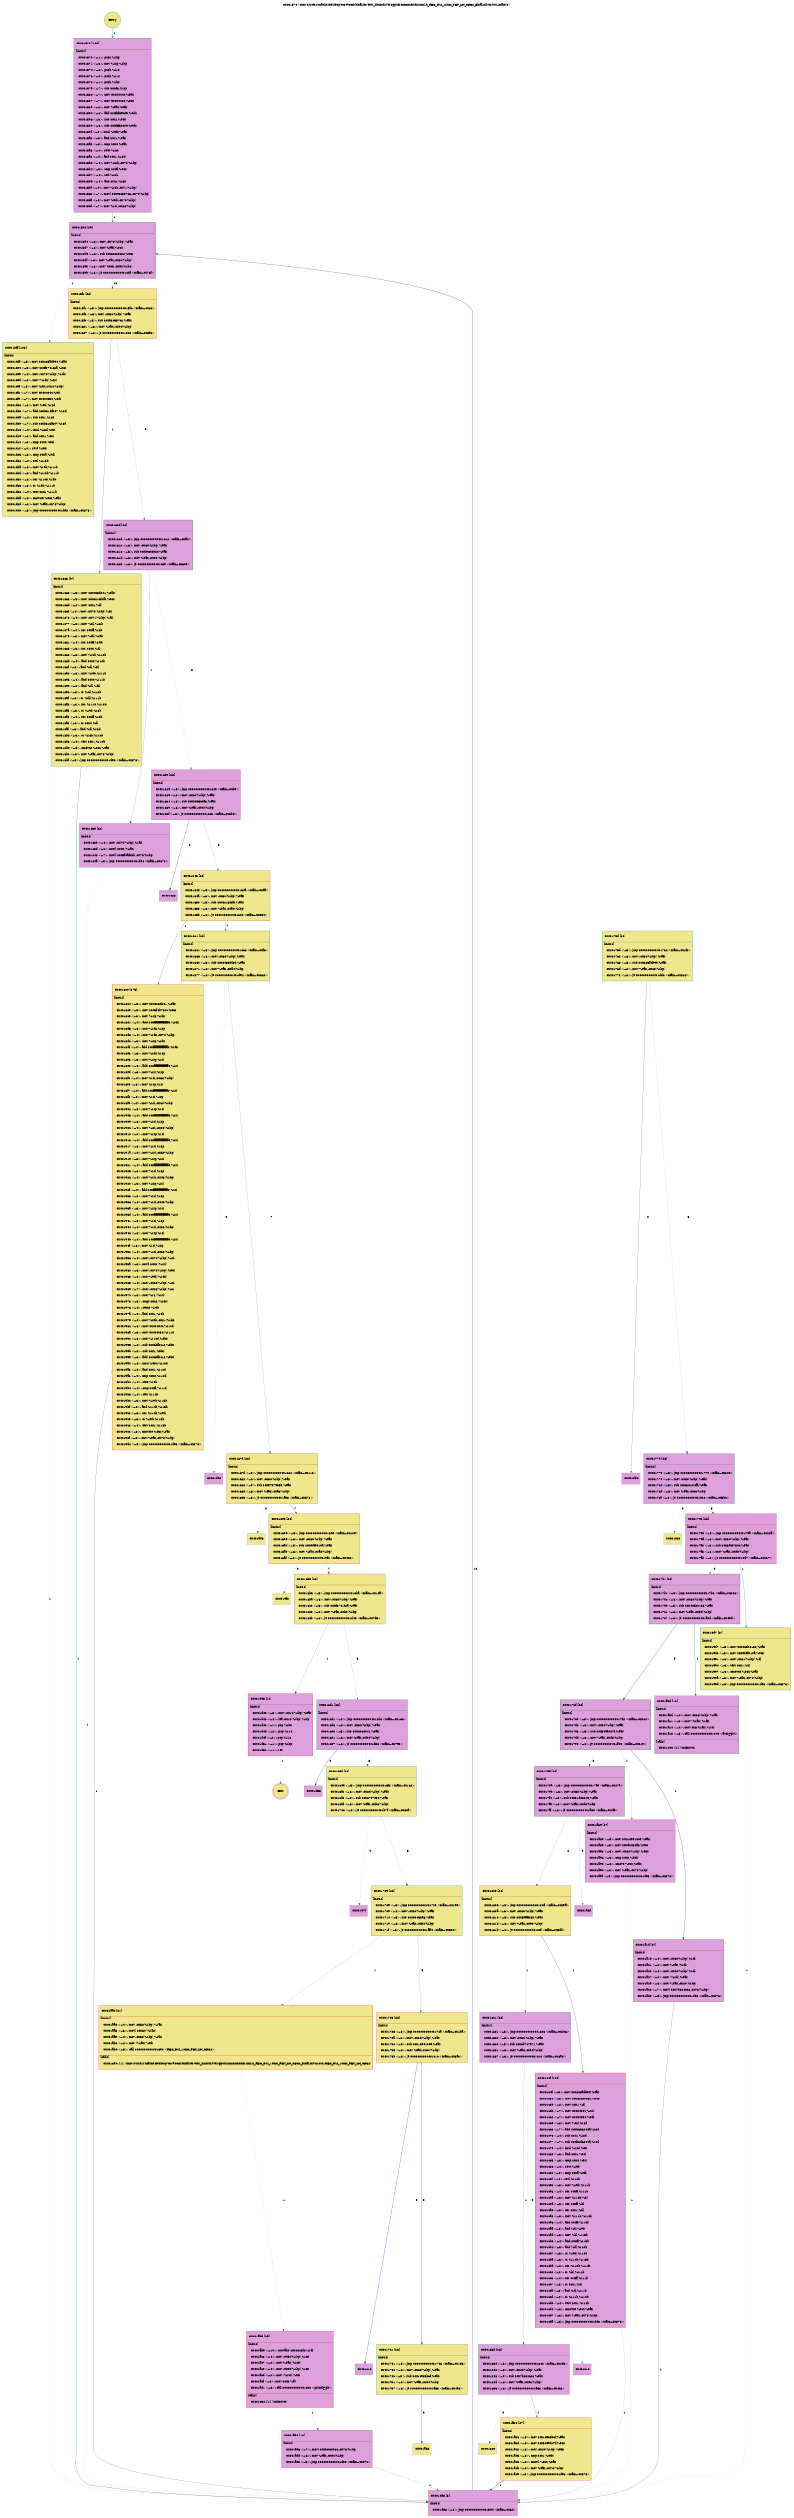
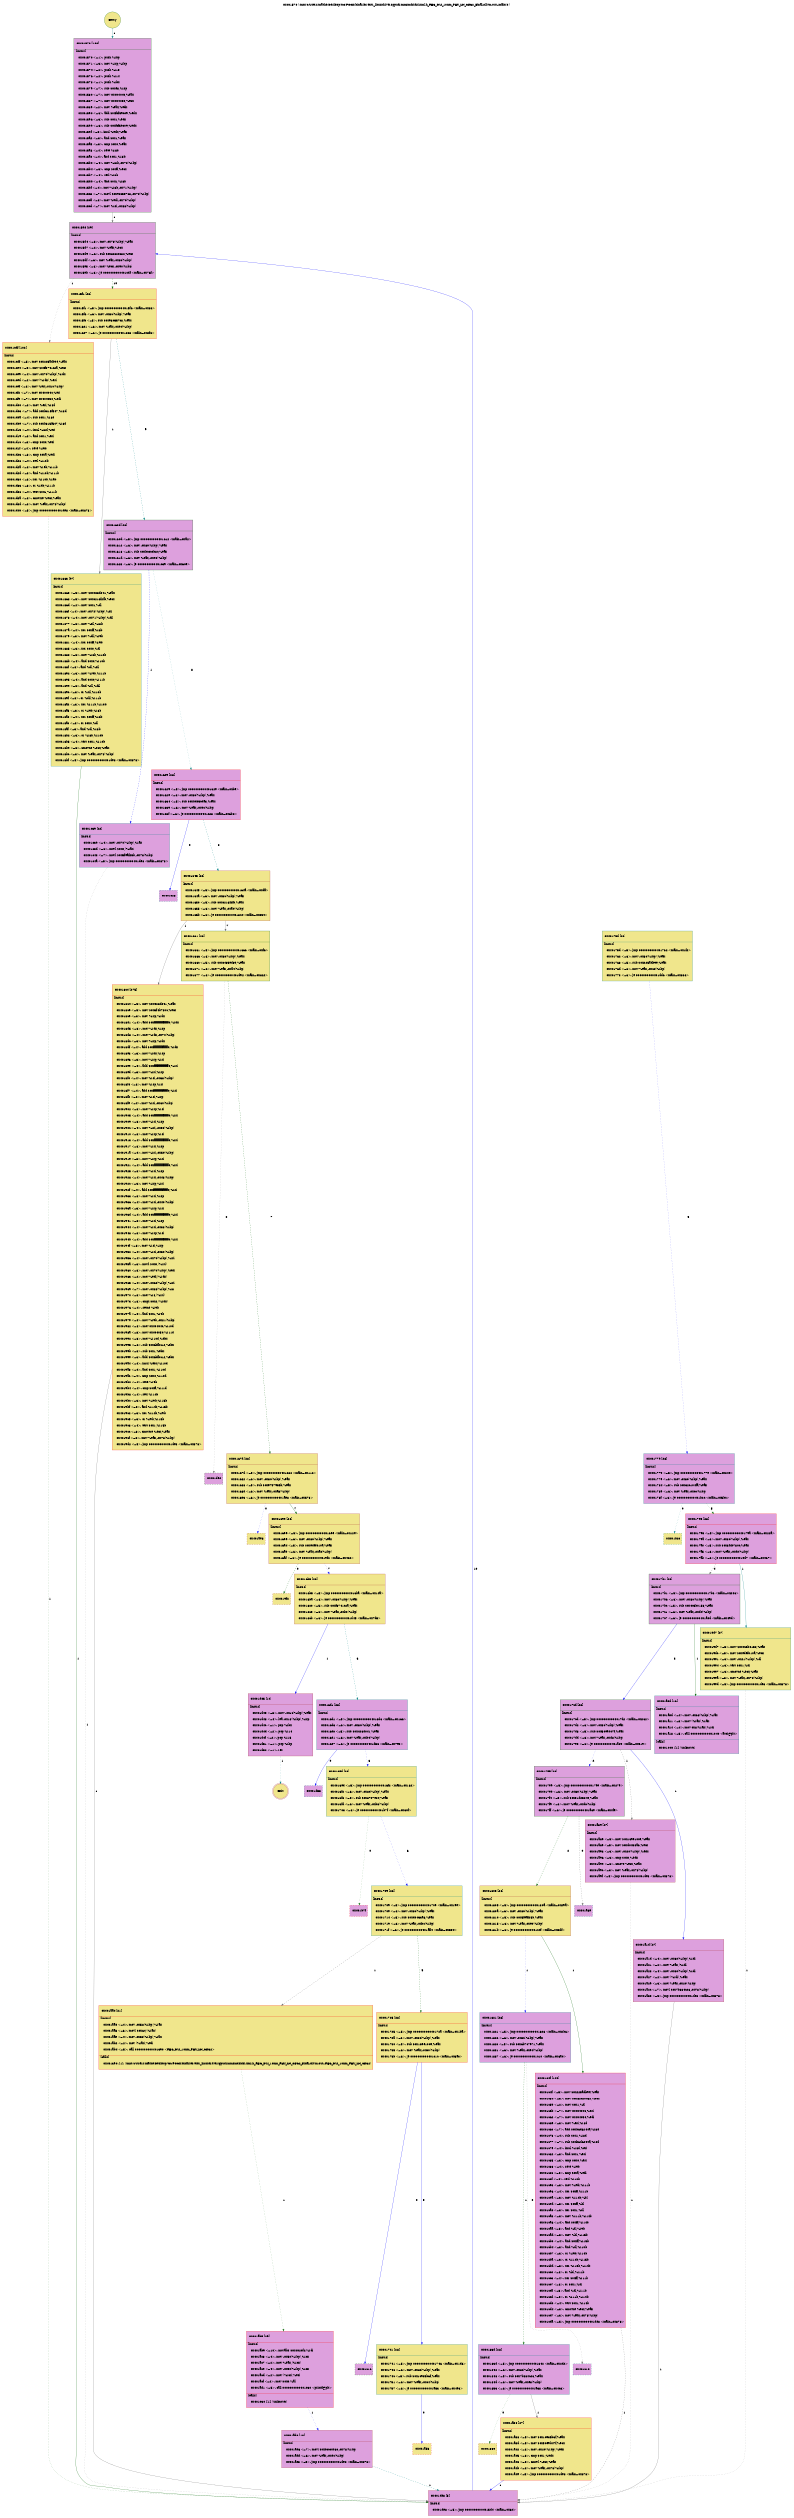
(48, 429) -> (48, 429)
(631, 1479) -> none
(312, 1658) -> (312, 1658)
